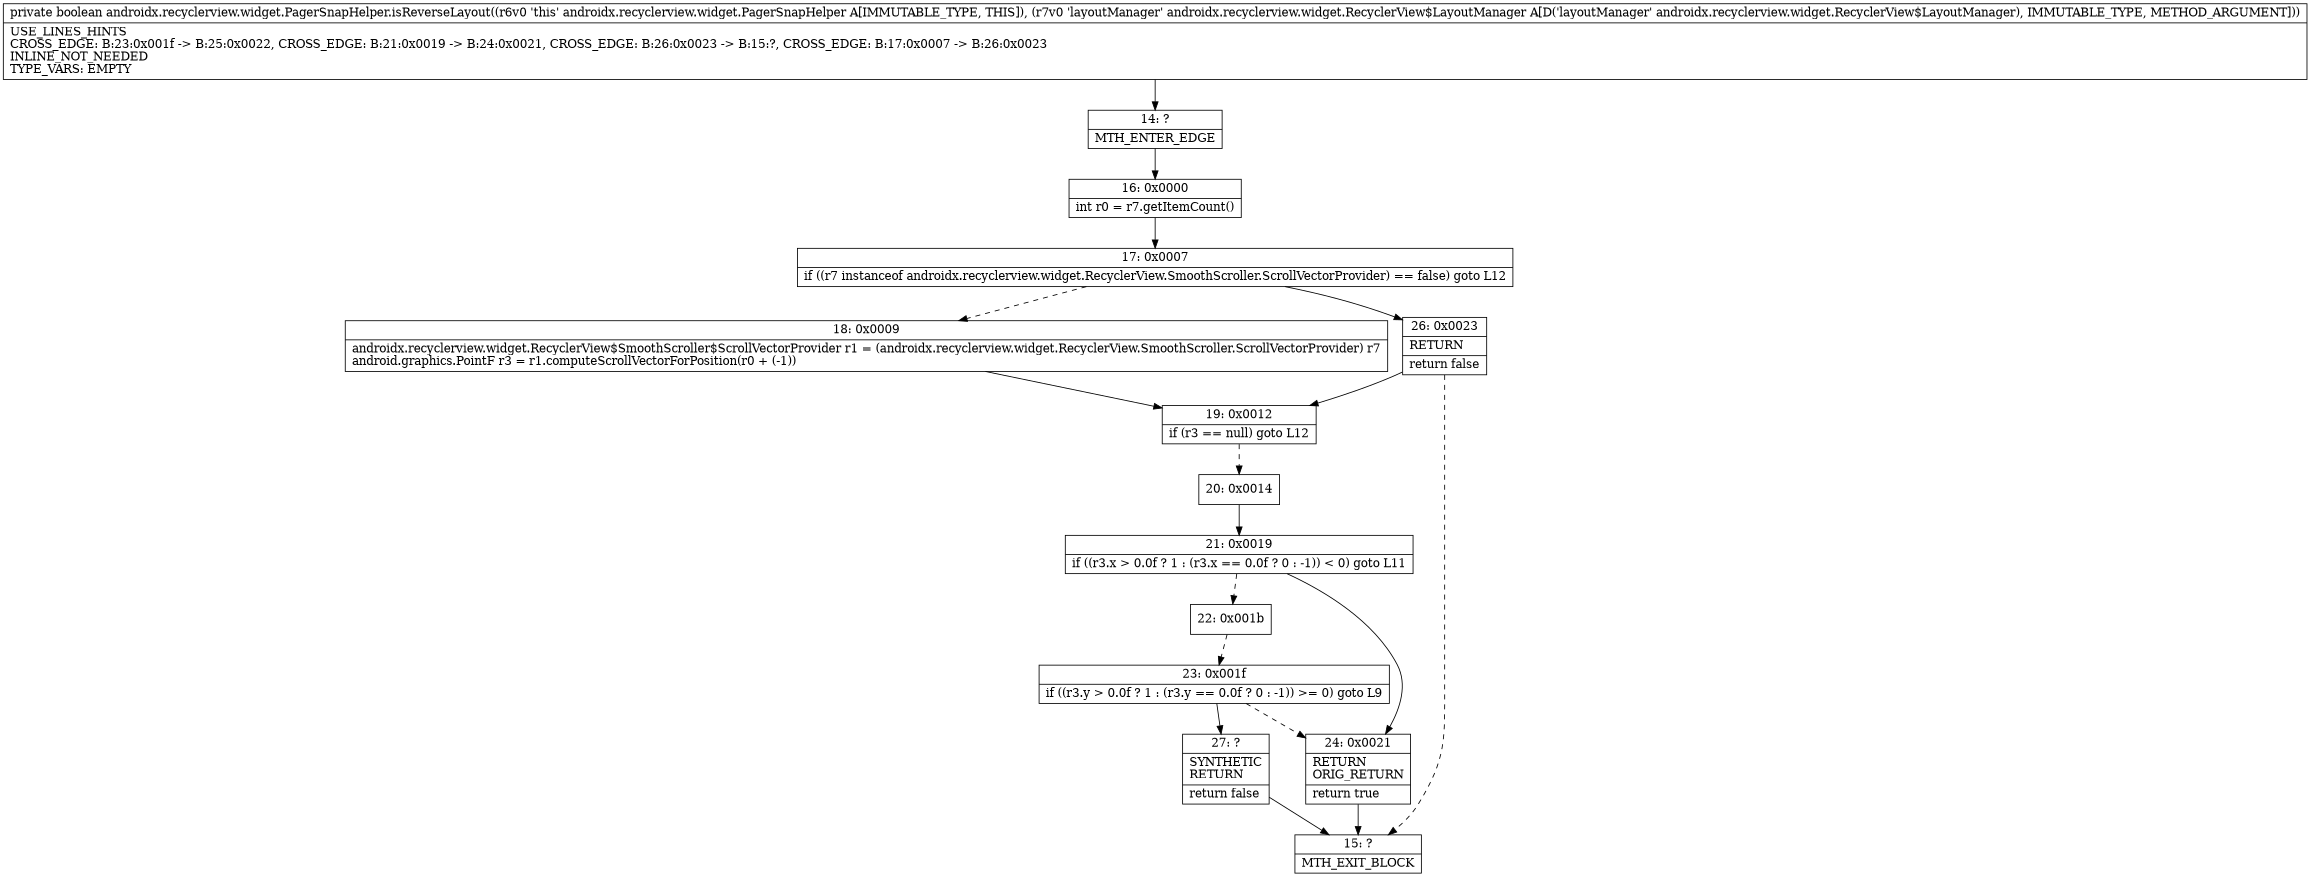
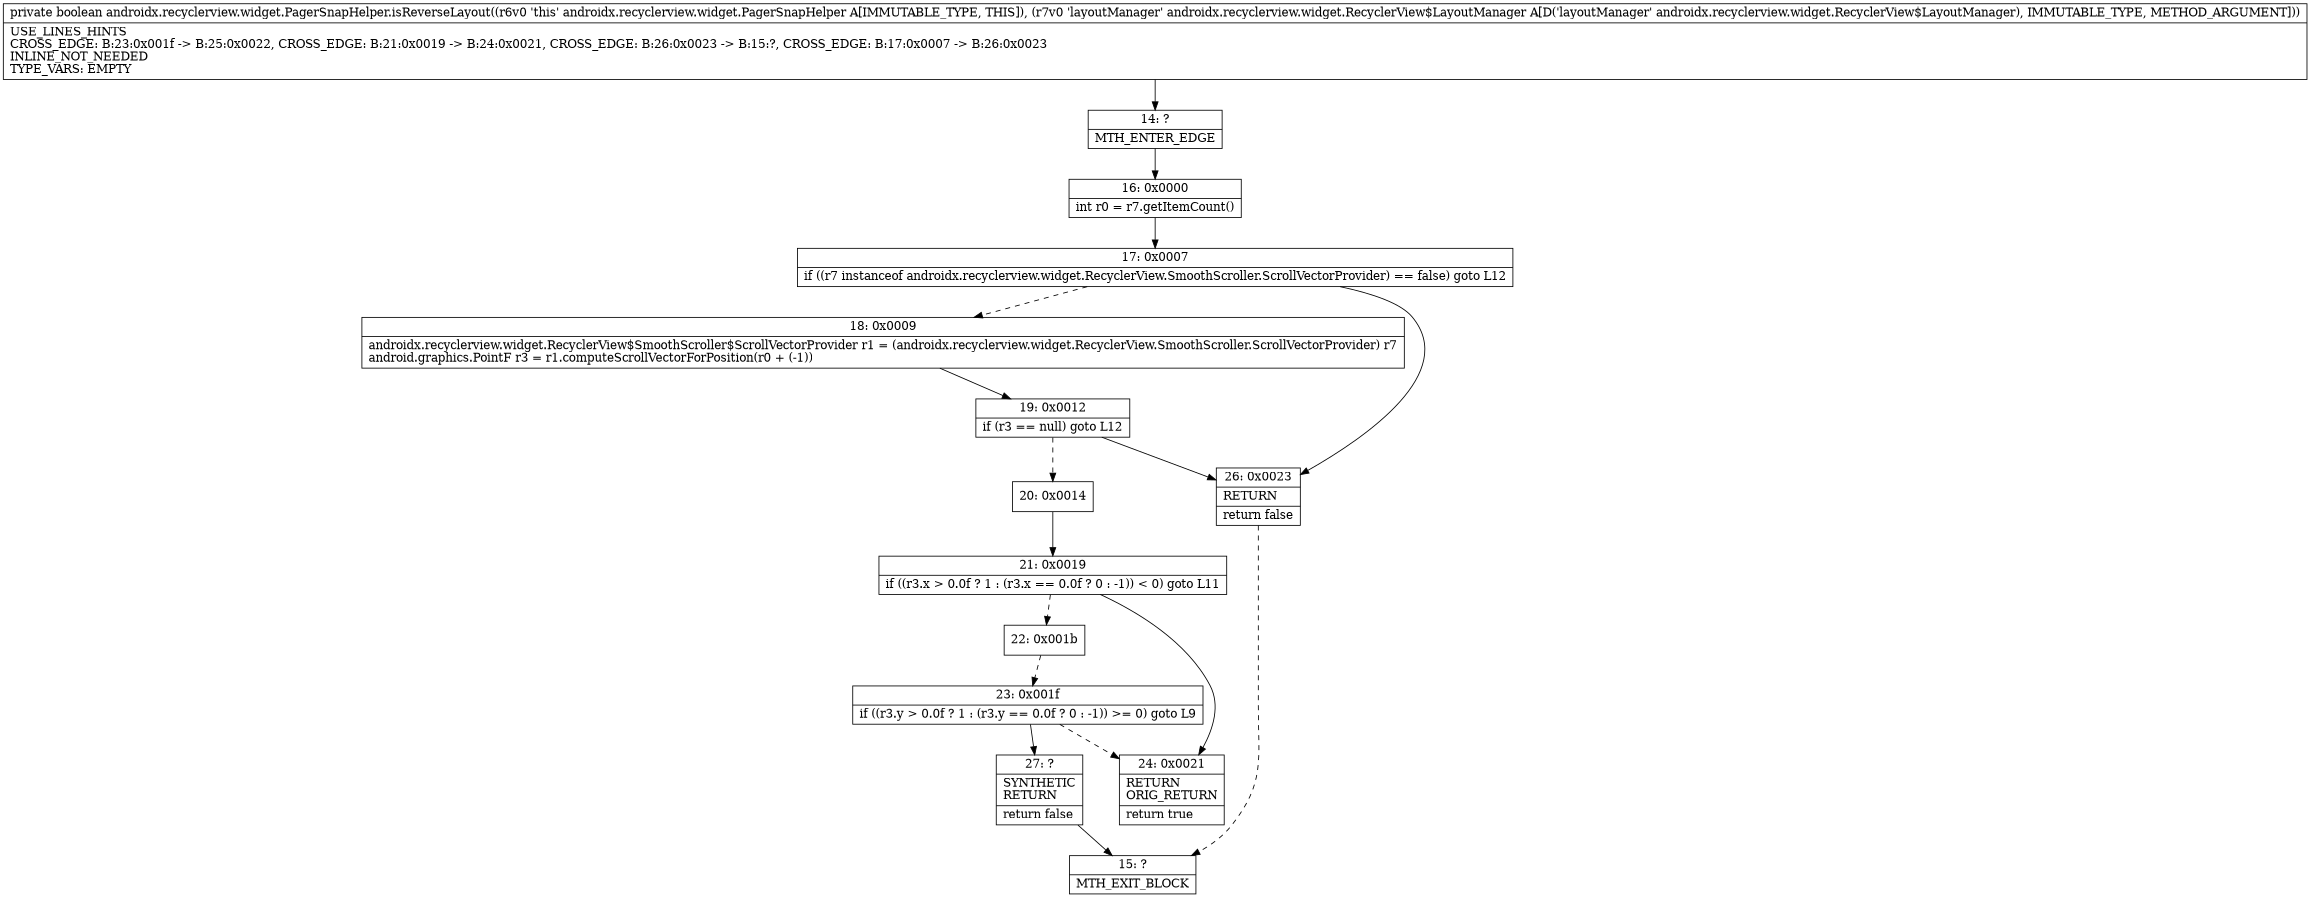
(1361, 389) -> (1155, 457)
(1358, 815) -> none
